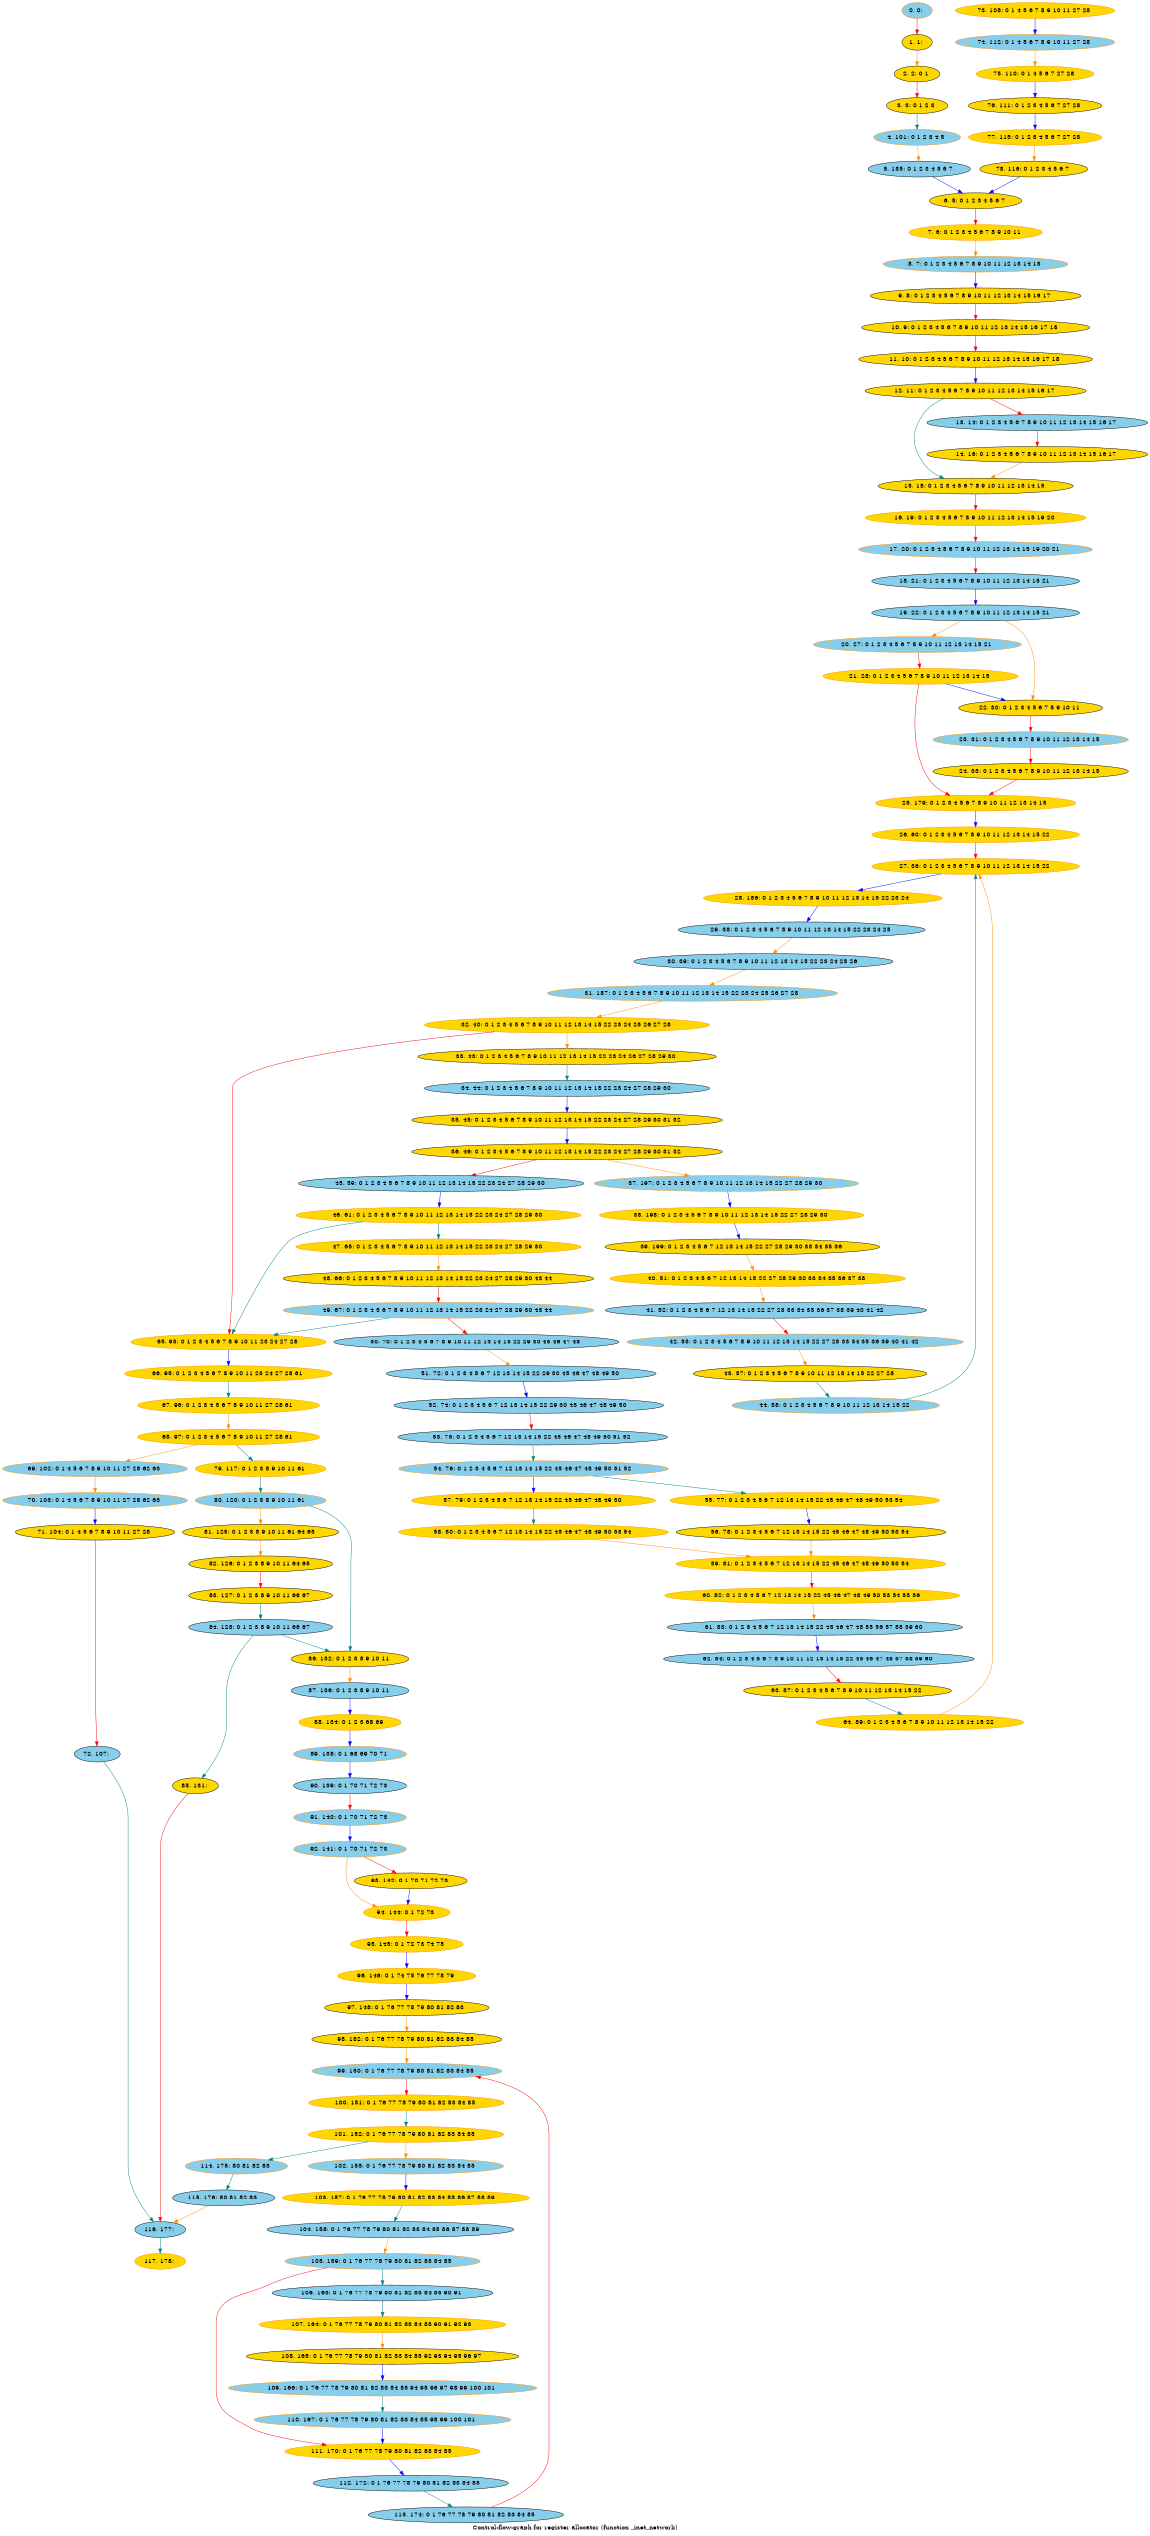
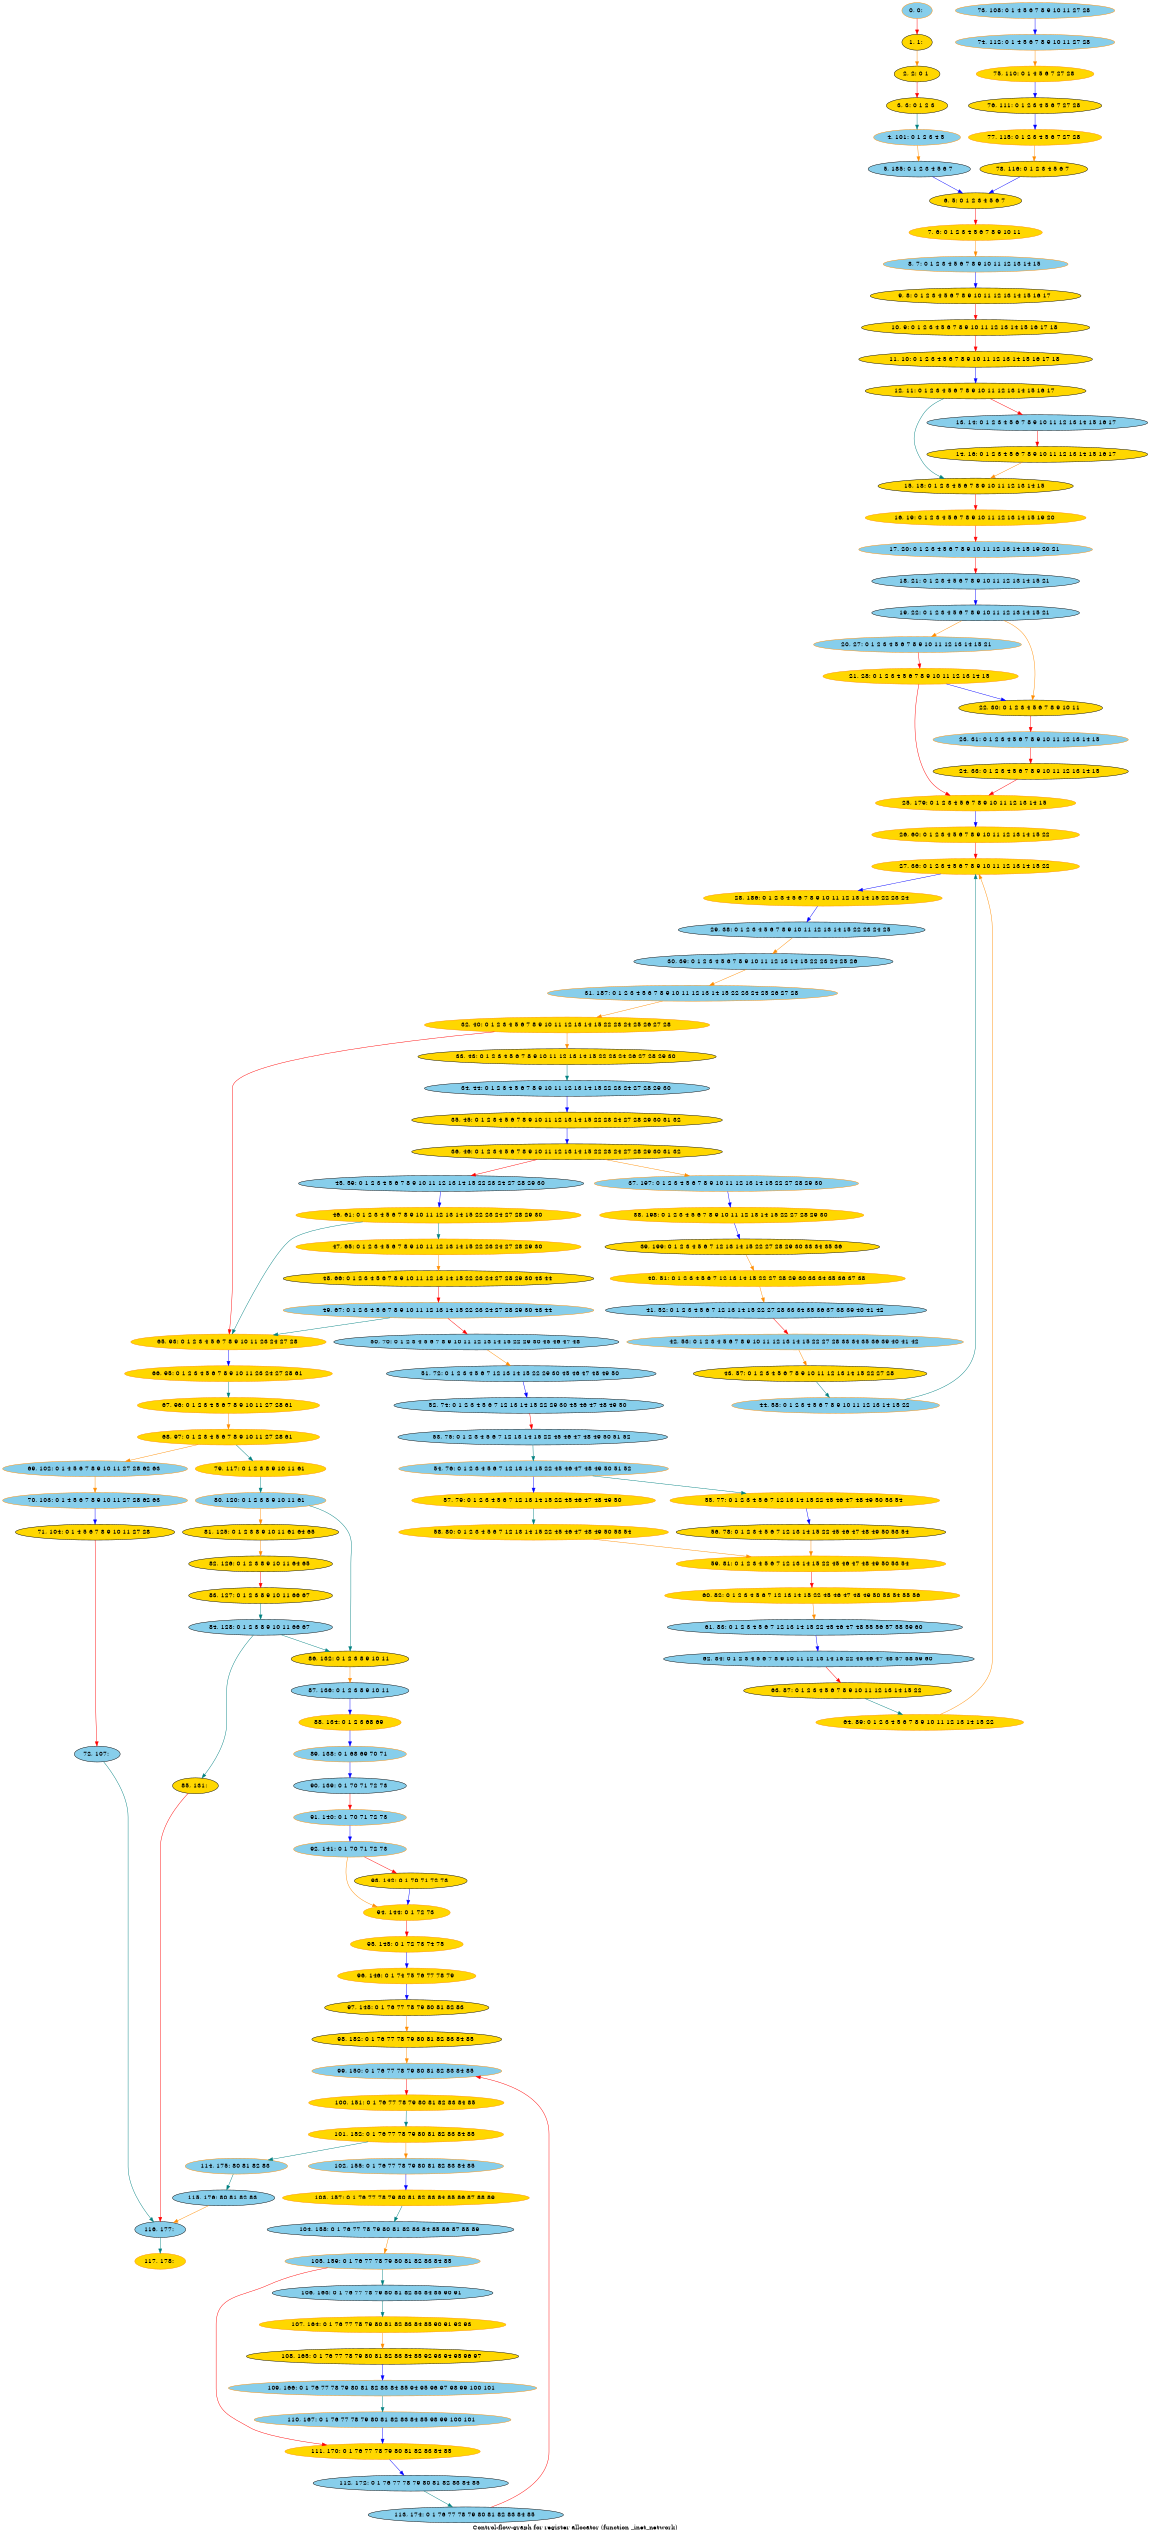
(1035, 11) -> (1035, 11)
